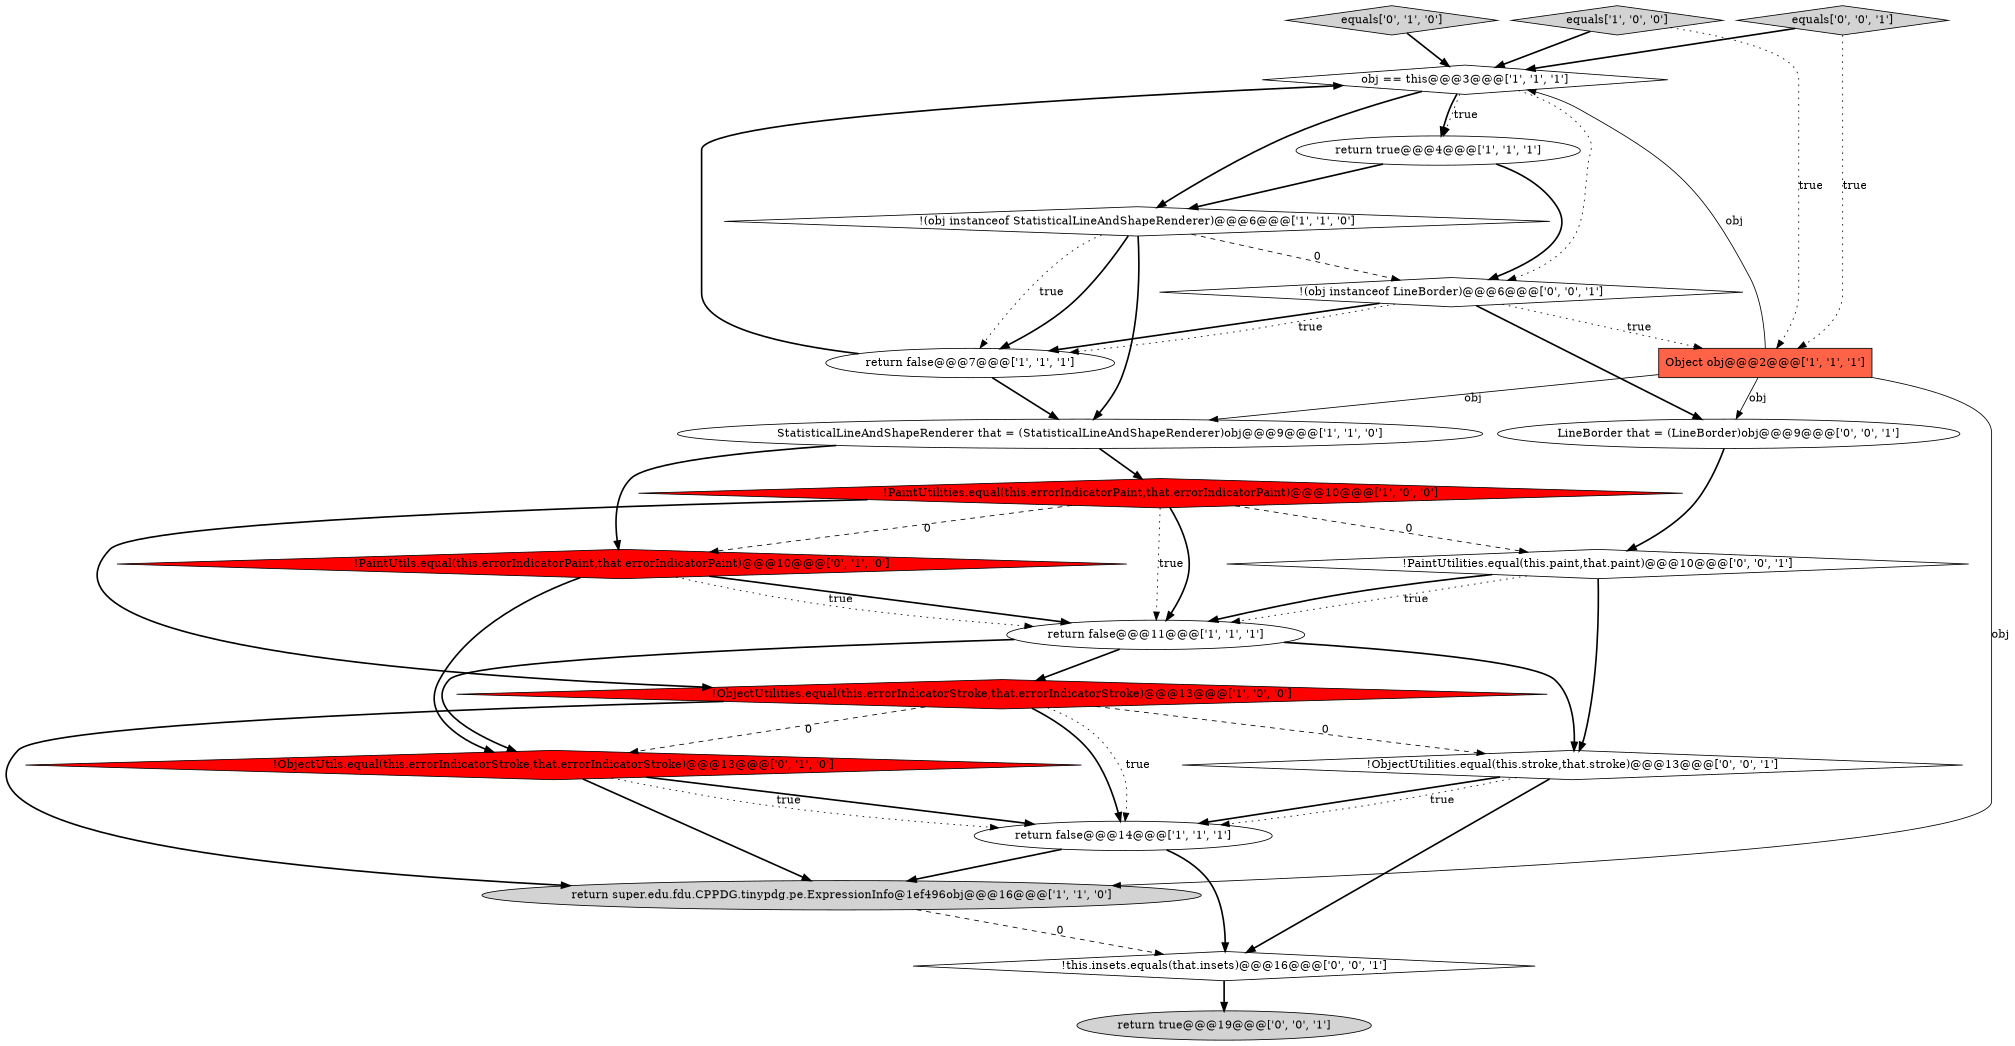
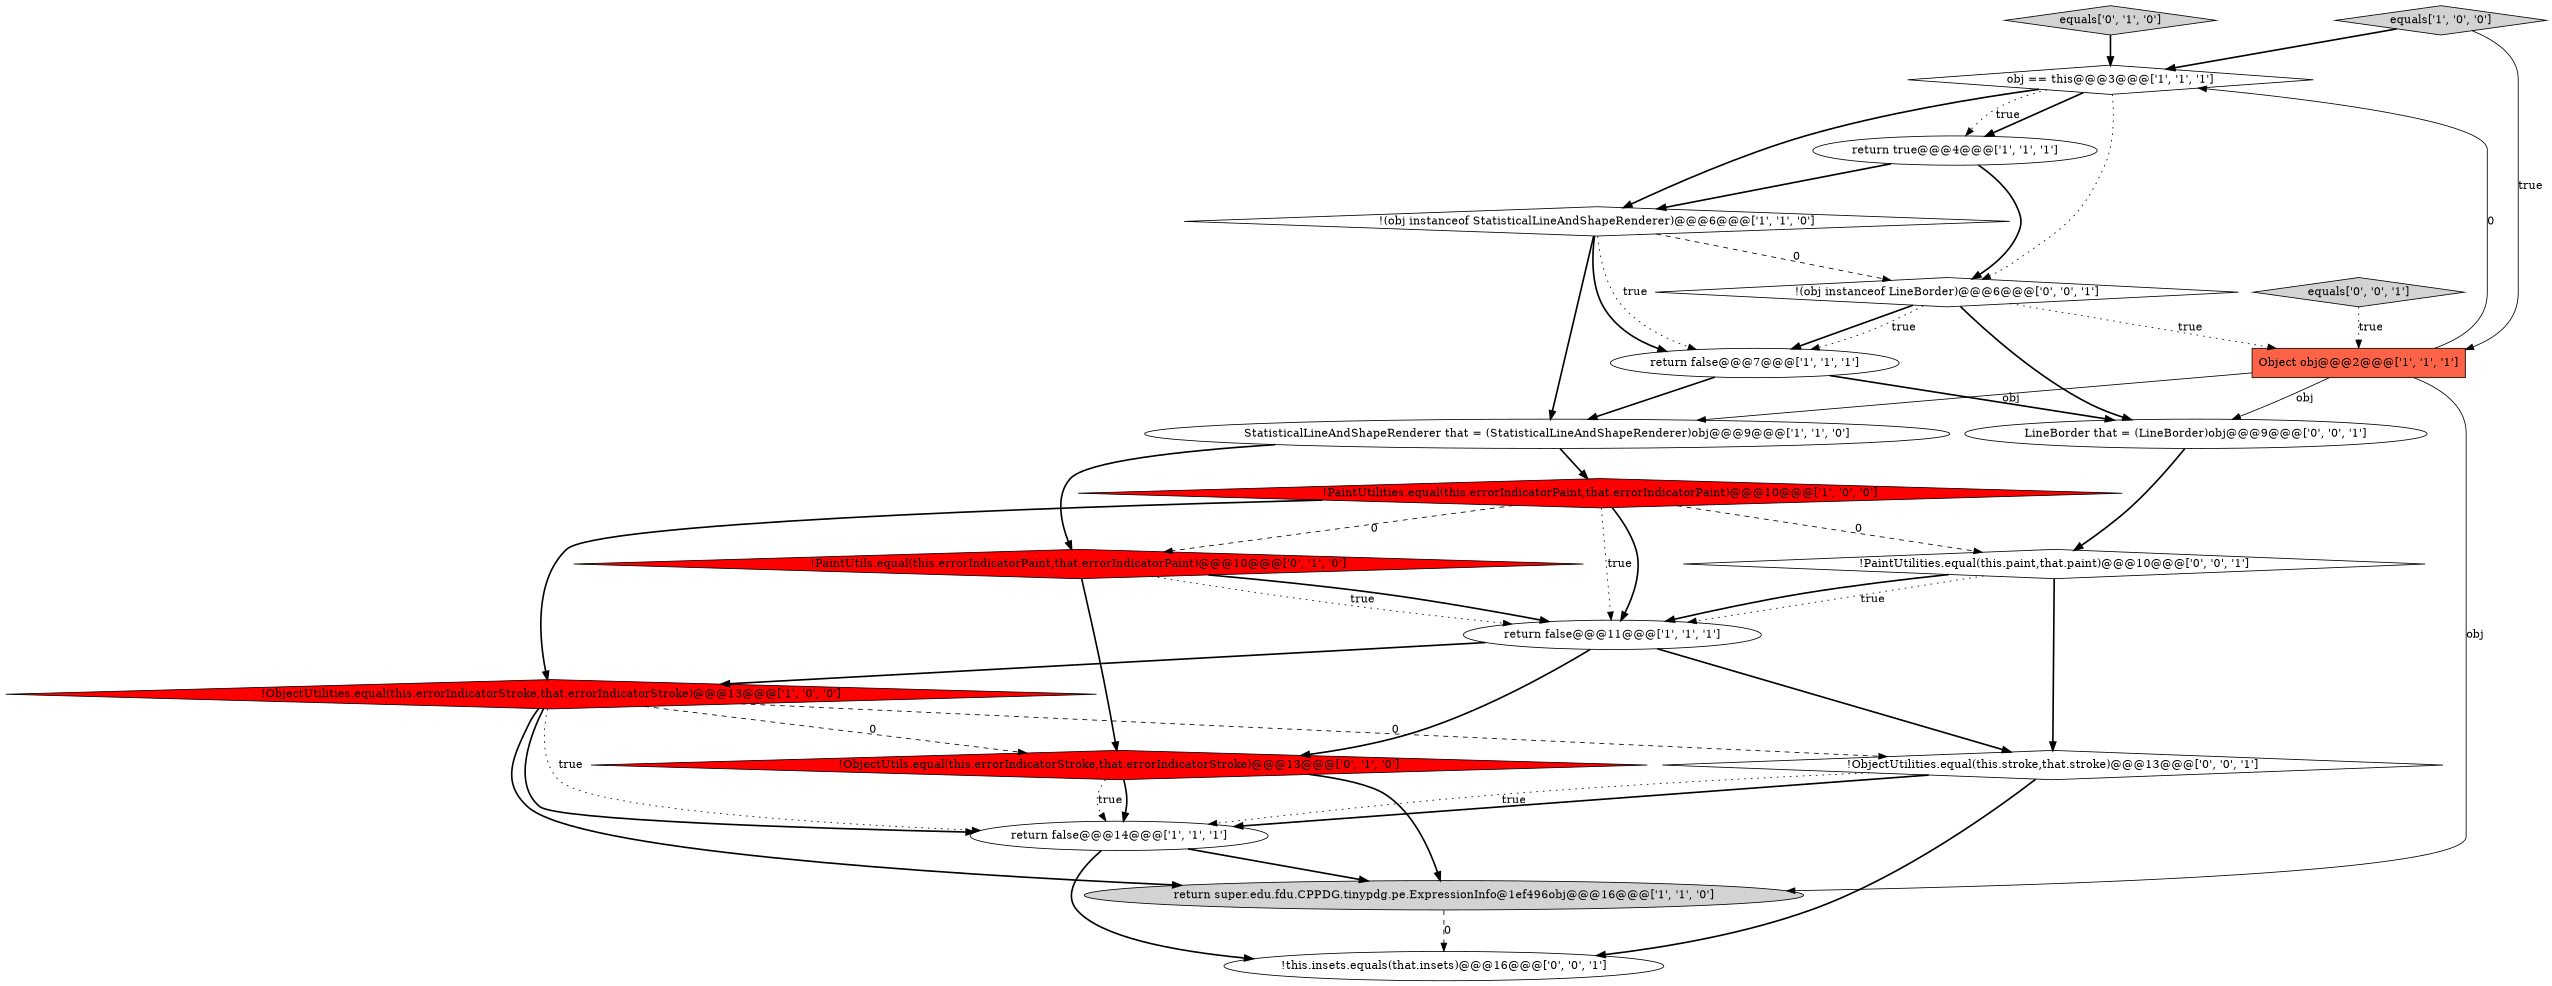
(1665, 48) -> none
(856, 117) -> (1947, 394)
(1799, 140) -> (2518, 188)
(1734, 221) -> (2491, 221)
(1224, 966) -> (1444, 966)
(1224, 1026) -> none
